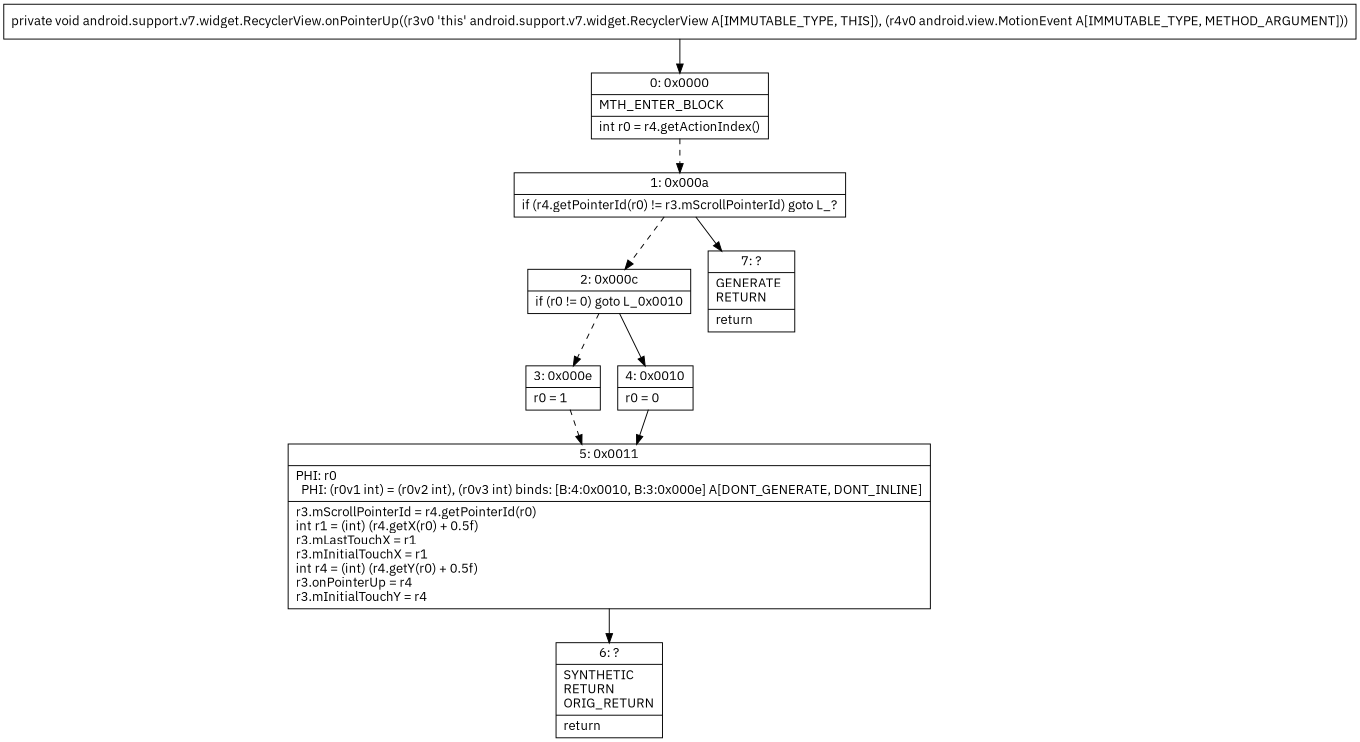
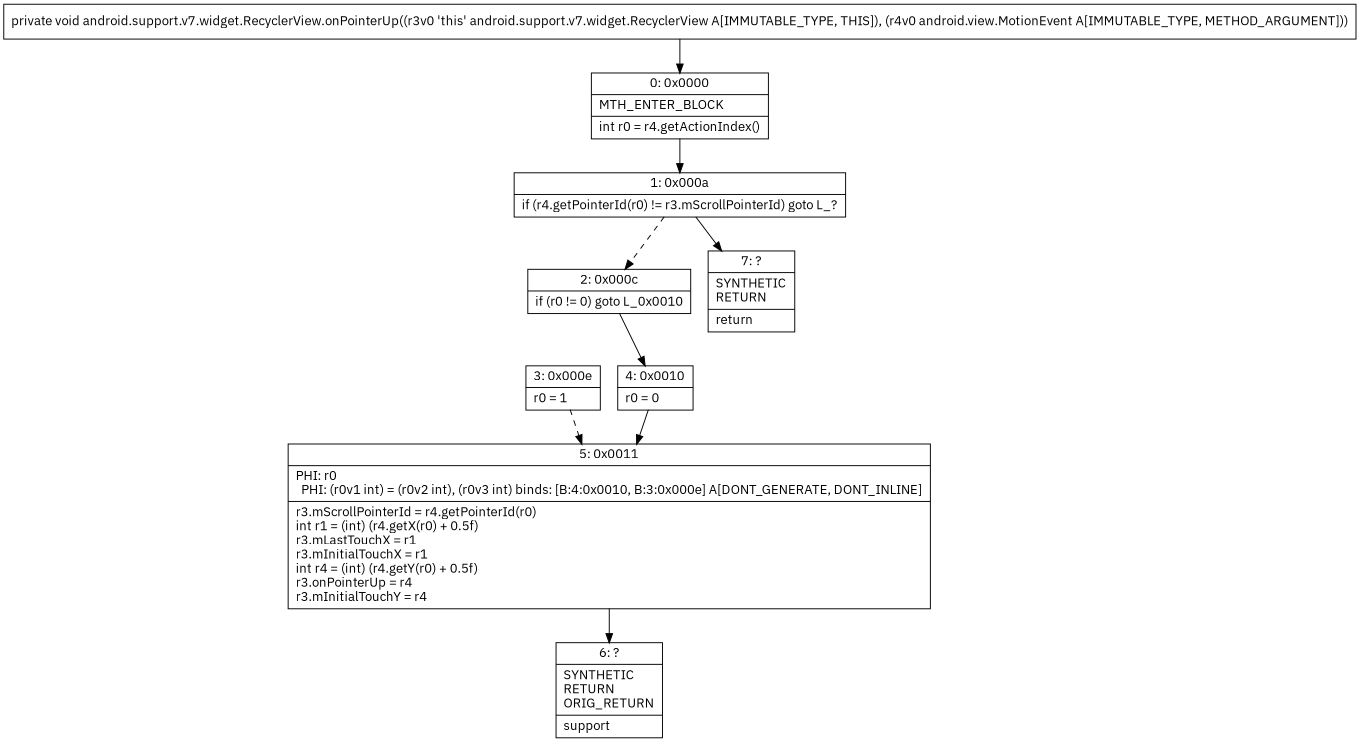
(680, 151) -> (680, 151)
(749, 283) -> (751, 283)
(588, 335) -> none
(582, 726) -> (587, 726)
